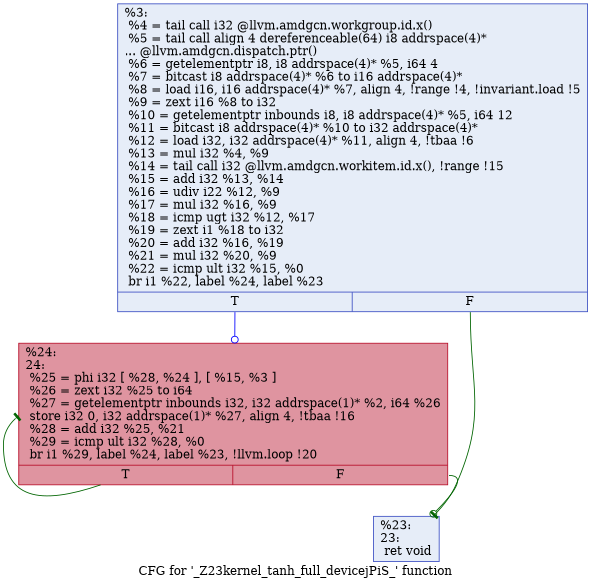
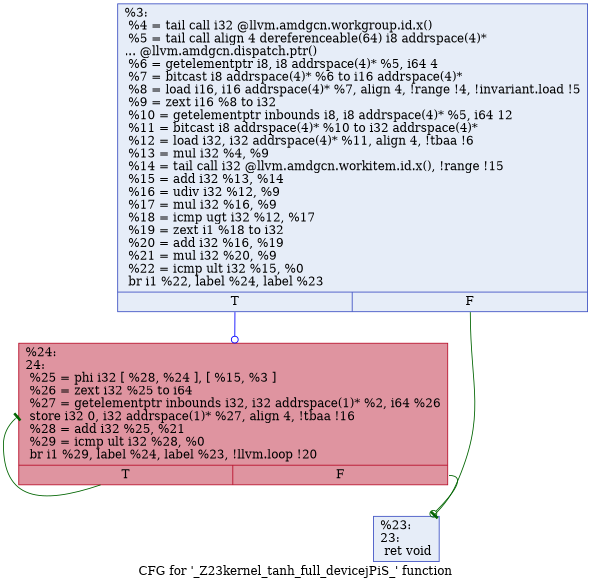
(203, 192) -> (203, 192)
